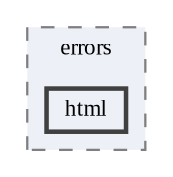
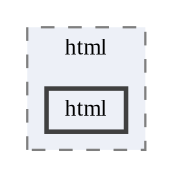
(86, 49) -> (86, 49)
